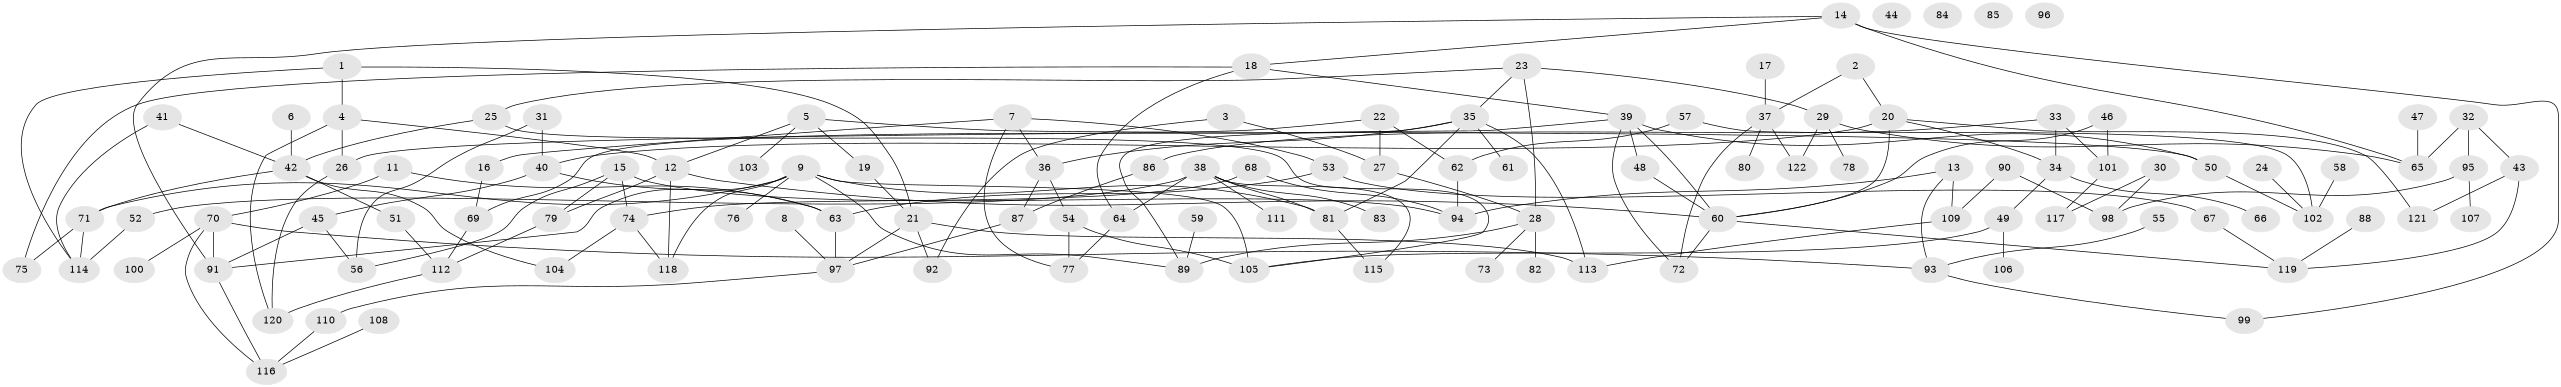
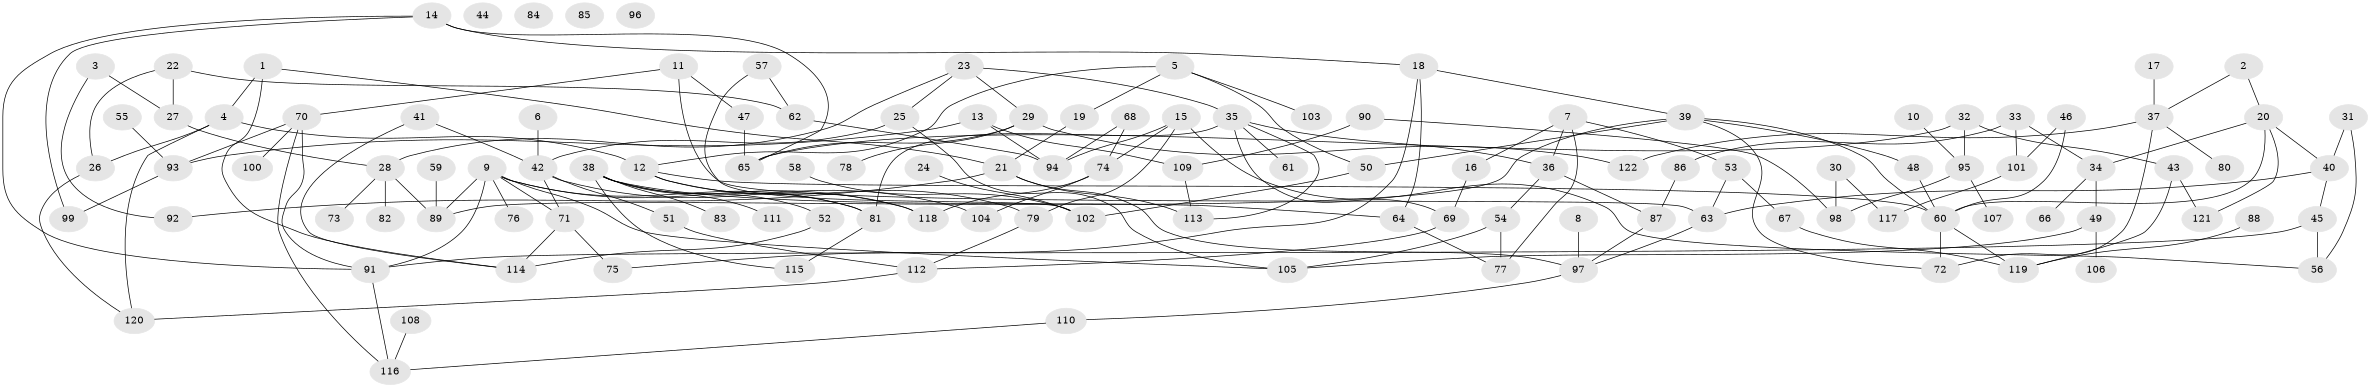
none -> (710, 90)
none -> (1914, 117)
